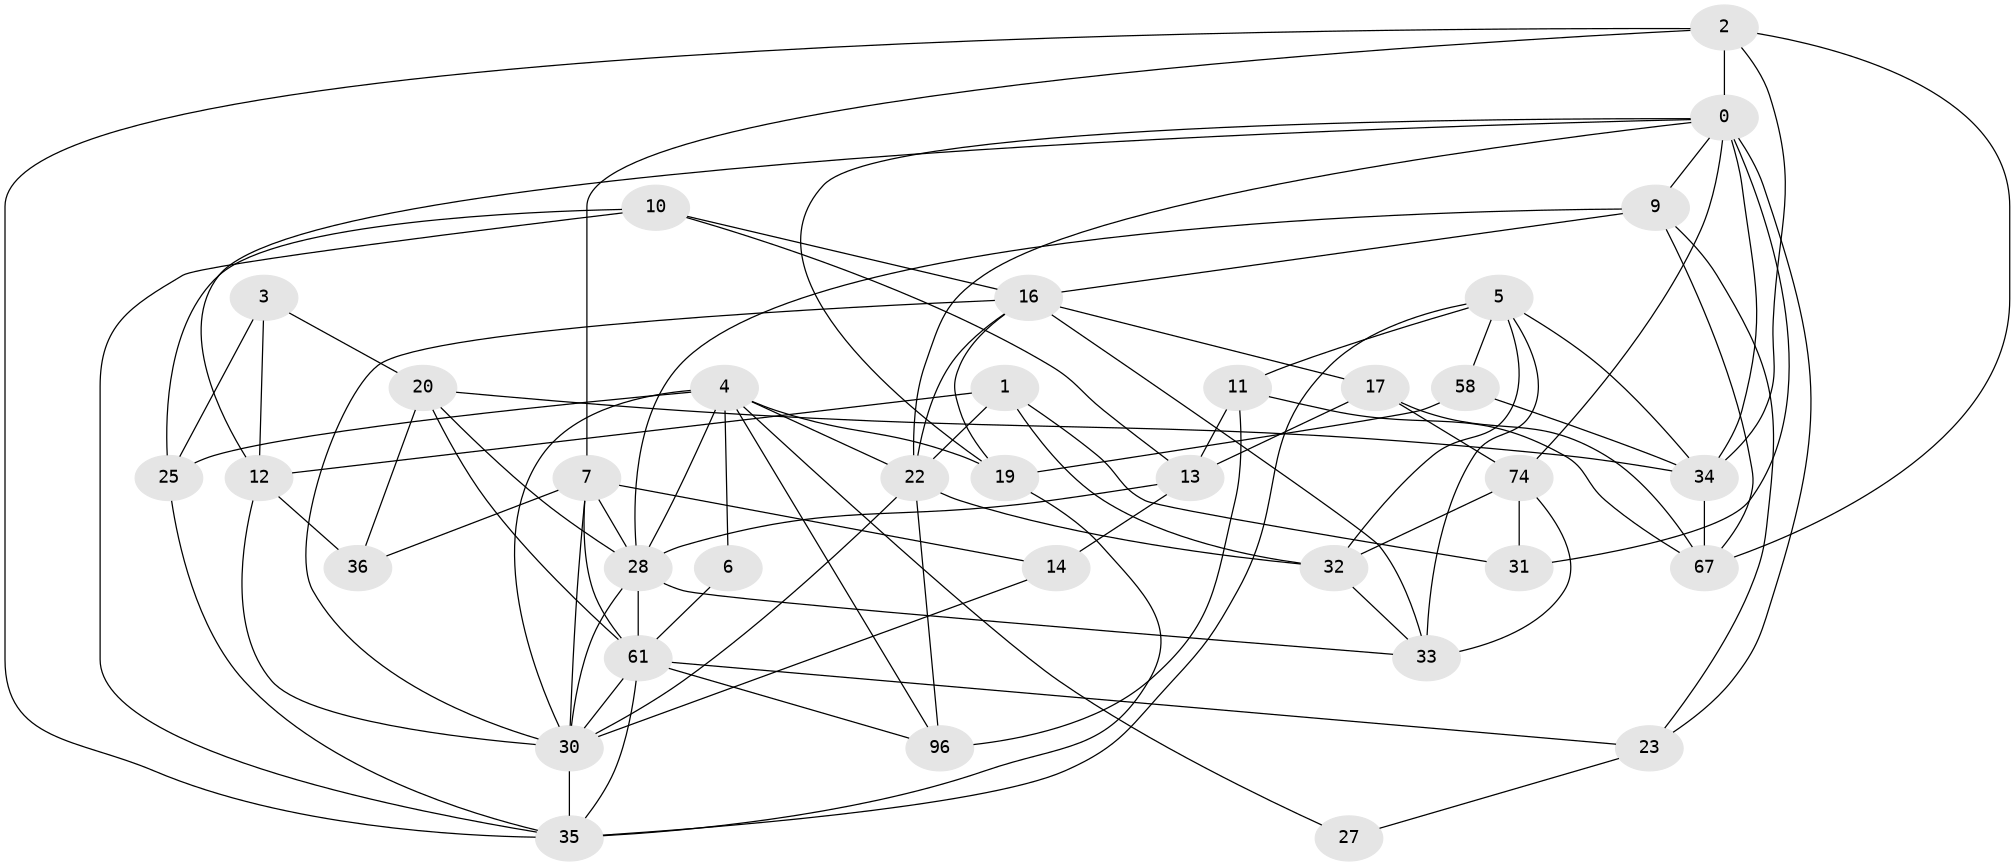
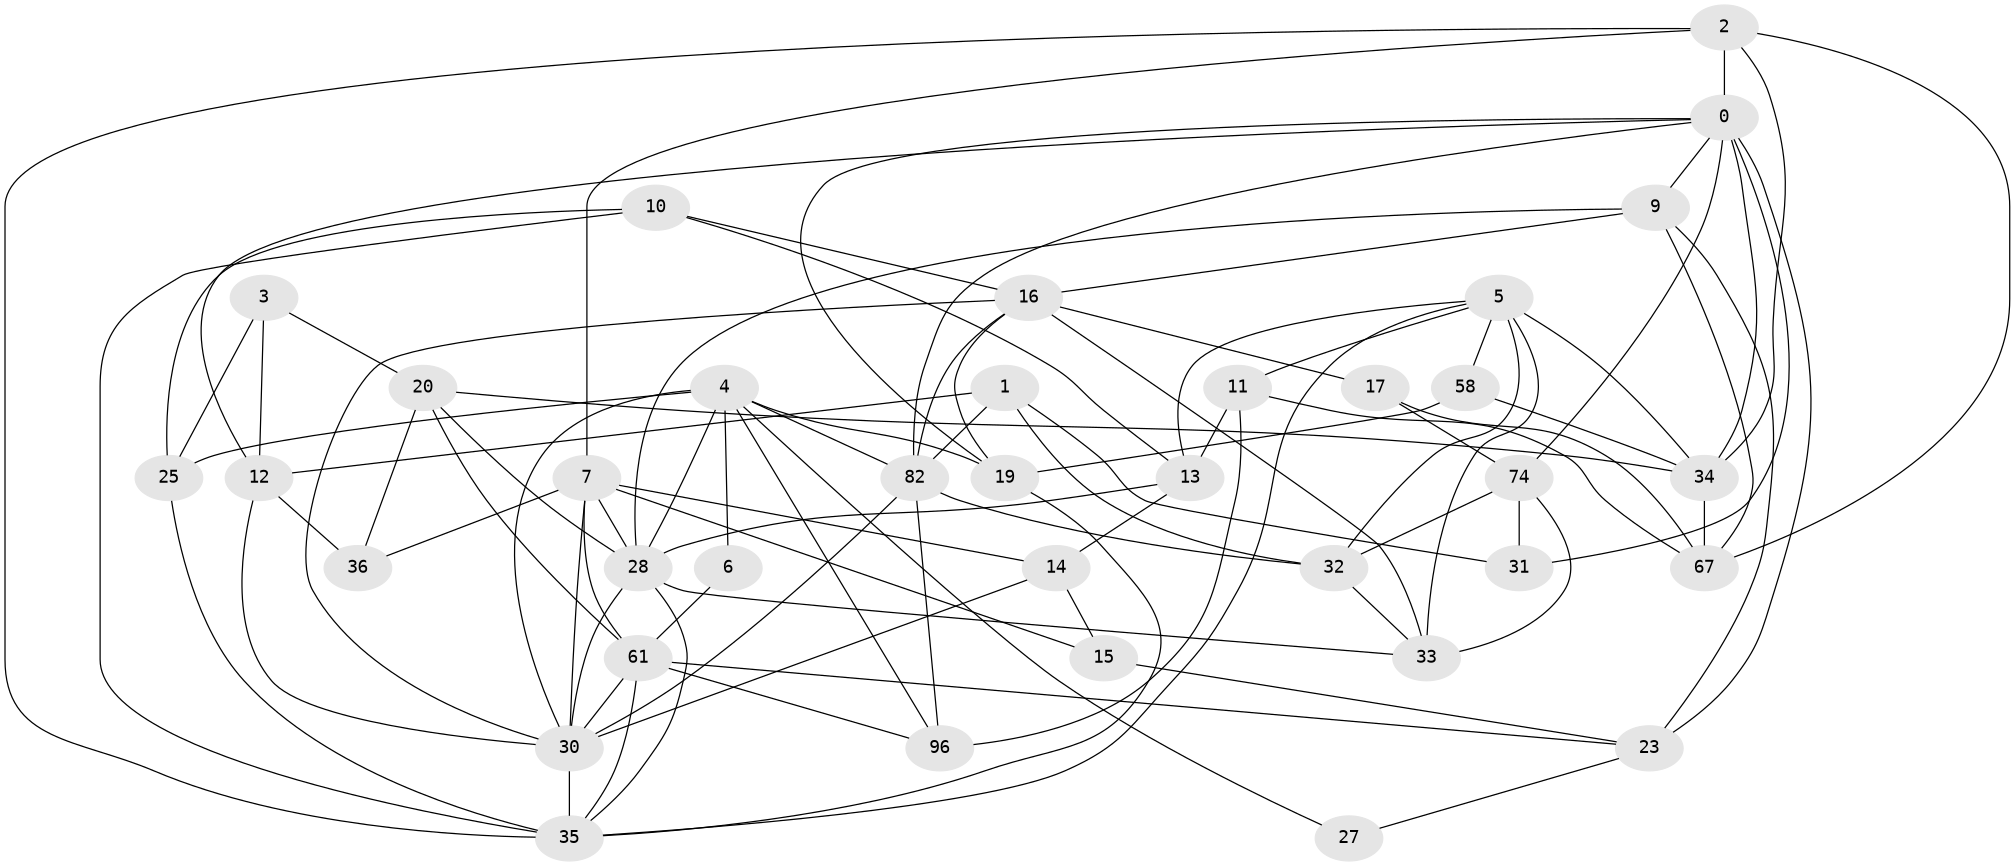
(1306, 422) -> (1279, 327)
(915, 478) -> (915, 478)
(638, 613) -> (671, 721)
none -> (1104, 658)
